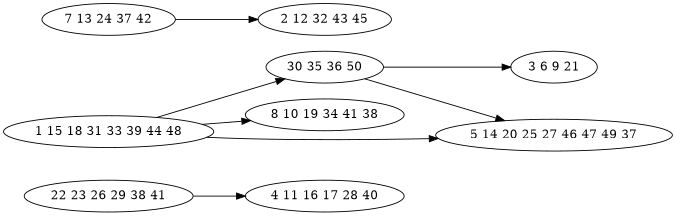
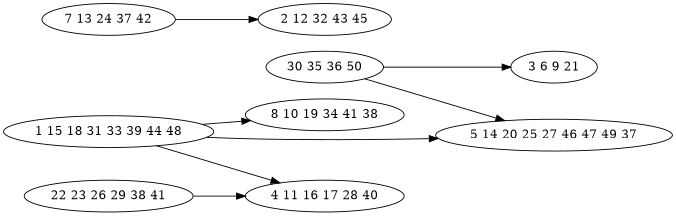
(216, 99) -> (214, 163)
